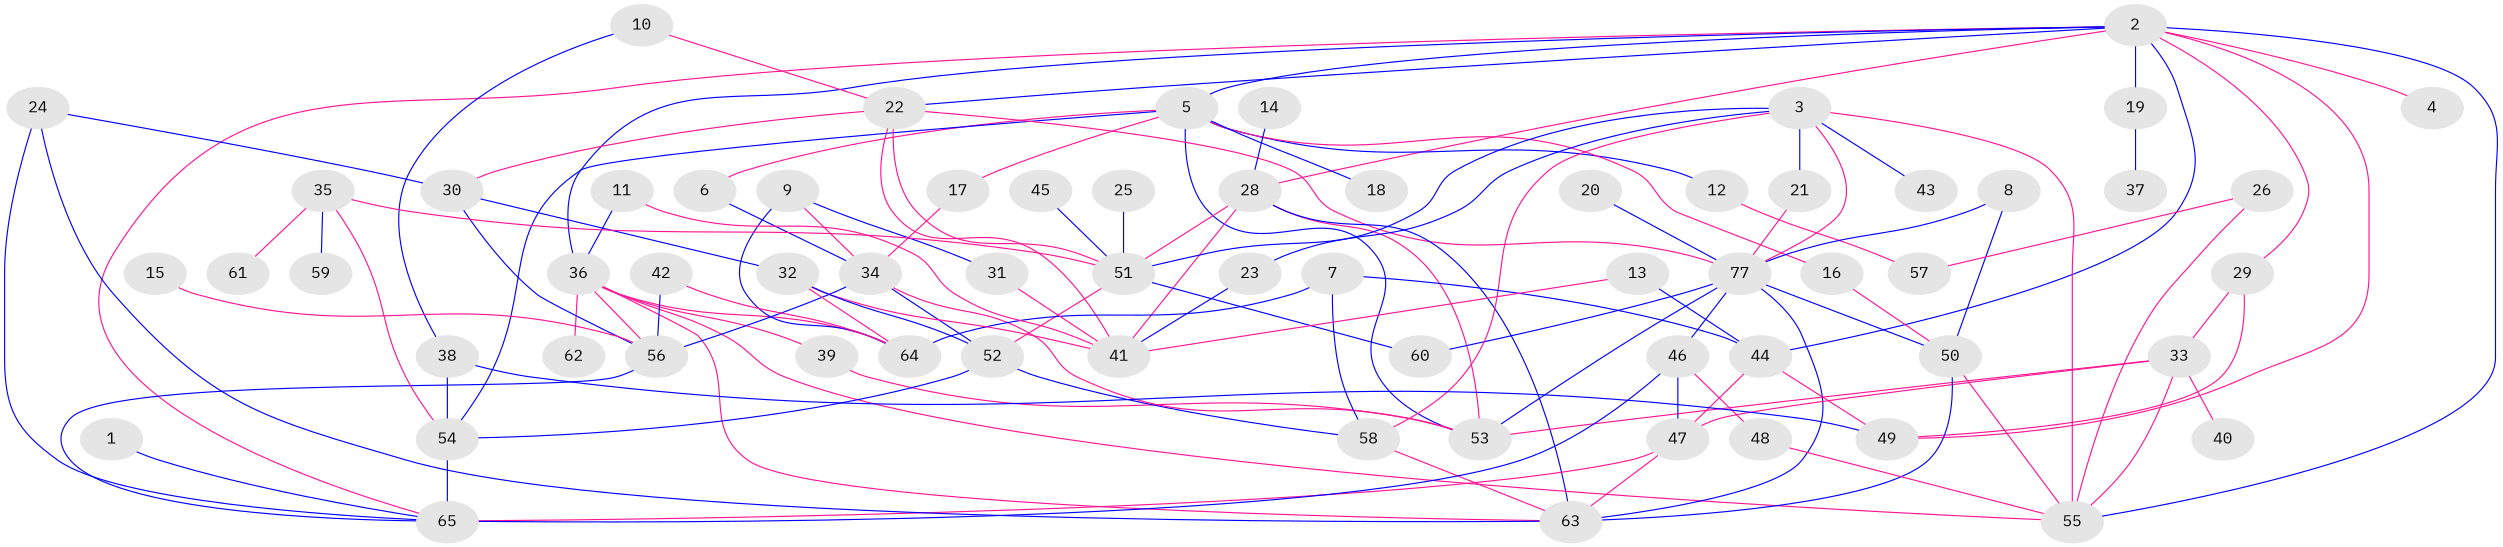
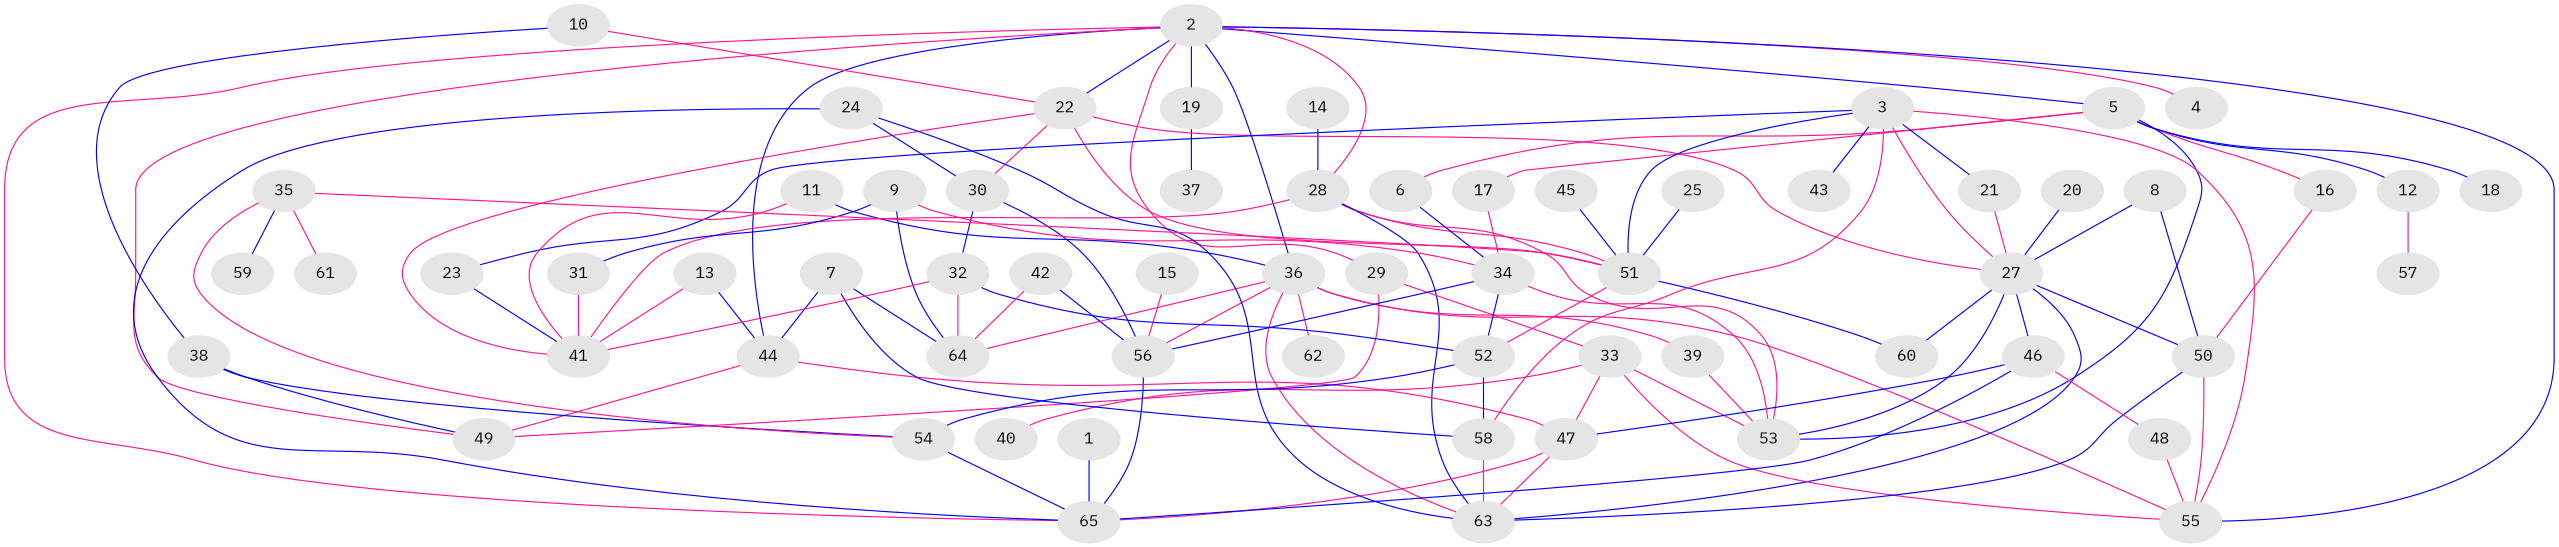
(726, 149) -> none
(2262, 191) -> none
(1740, 274) -> (2011, 274)
